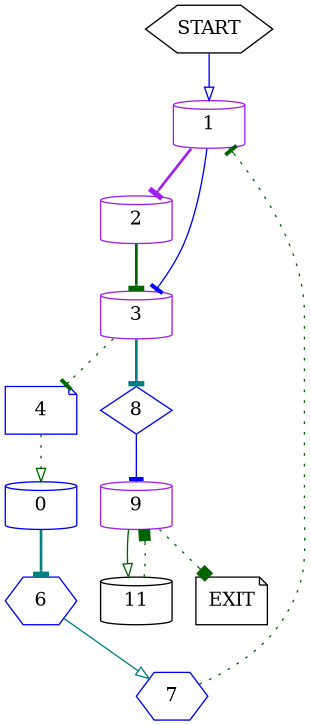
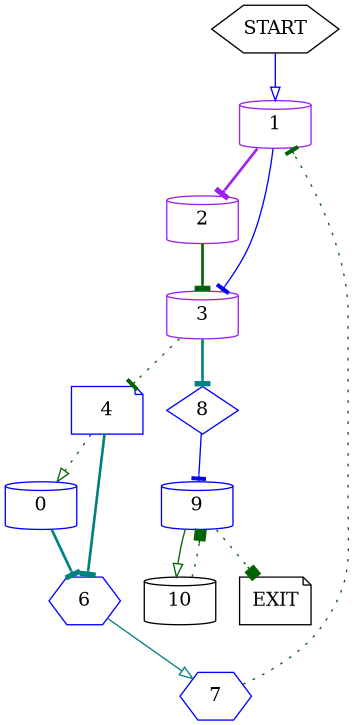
none -> (96, 502)
(136, 506) -> (197, 506)
(136, 601) -> (180, 601)
